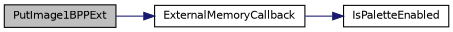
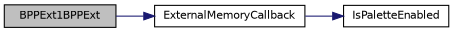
(60, 16) -> (60, 16)
